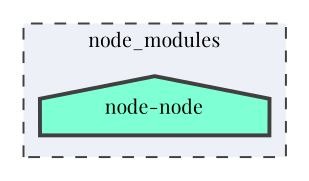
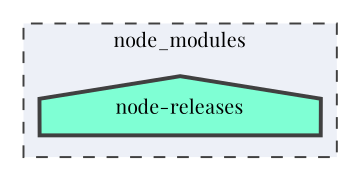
(155, 109) -> (180, 109)
